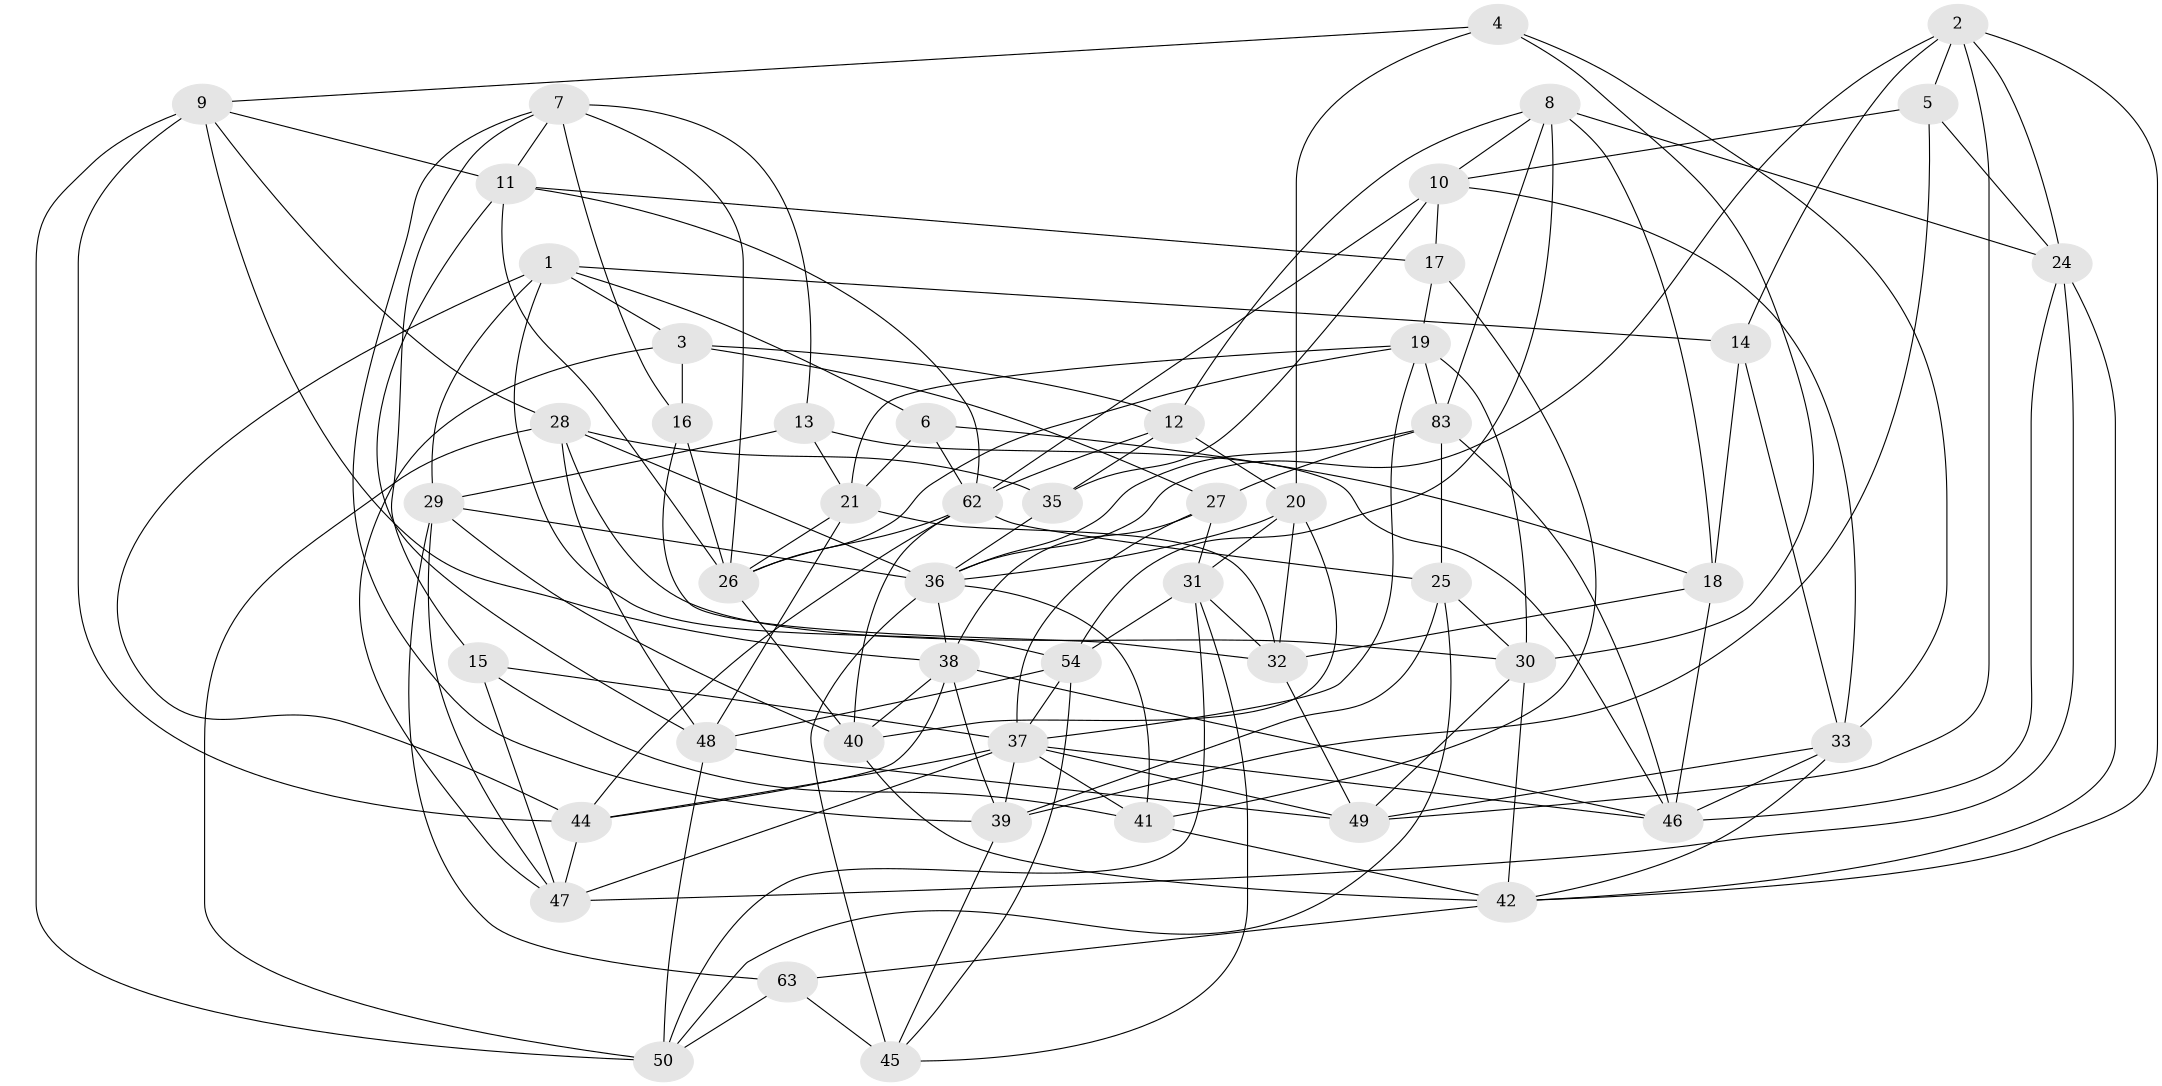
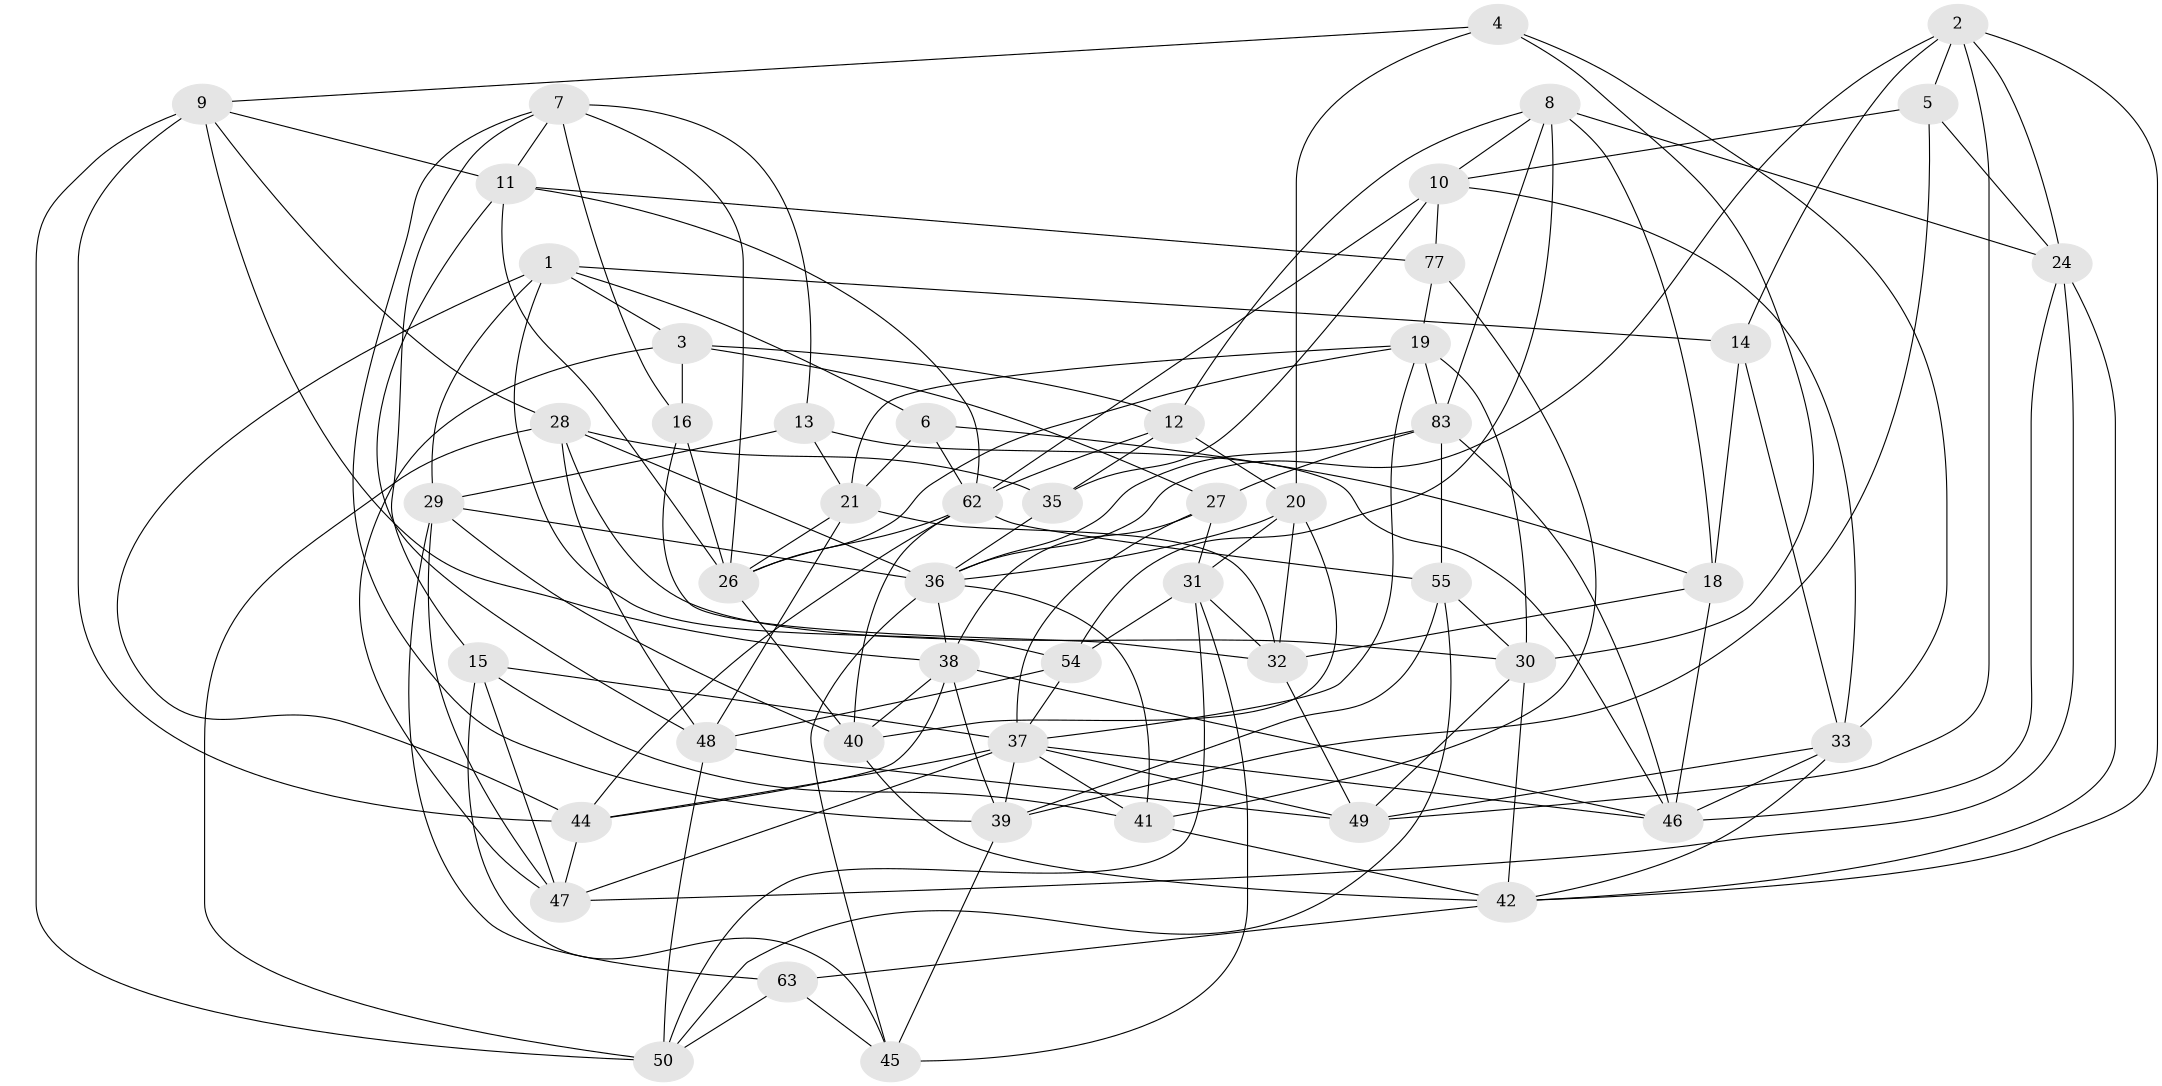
(1435, 264) -> (1435, 264)
(1441, 583) -> (1441, 583)
(1025, 880) -> (630, 957)
